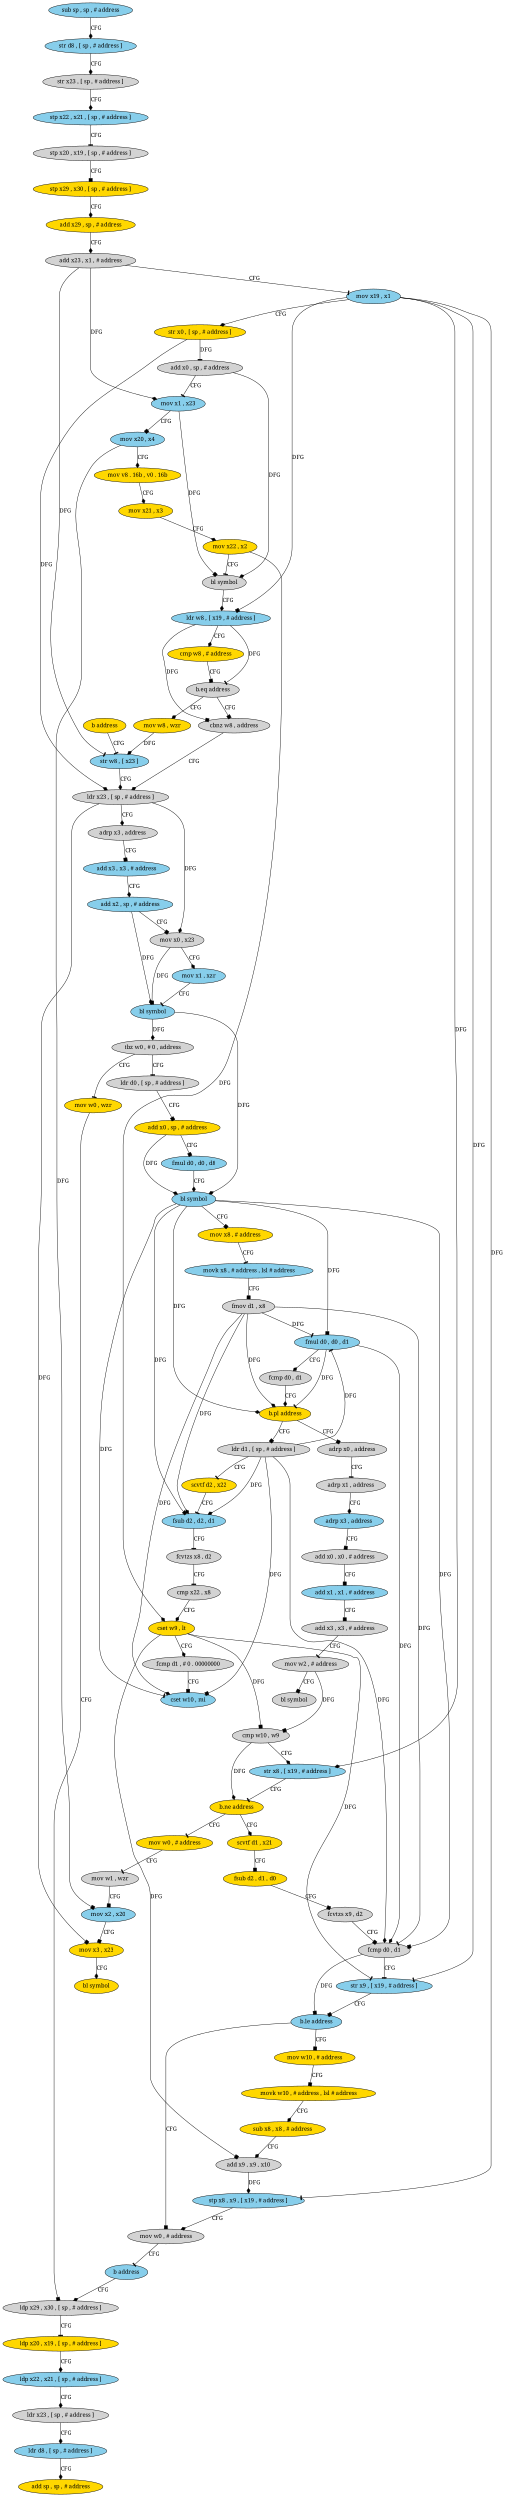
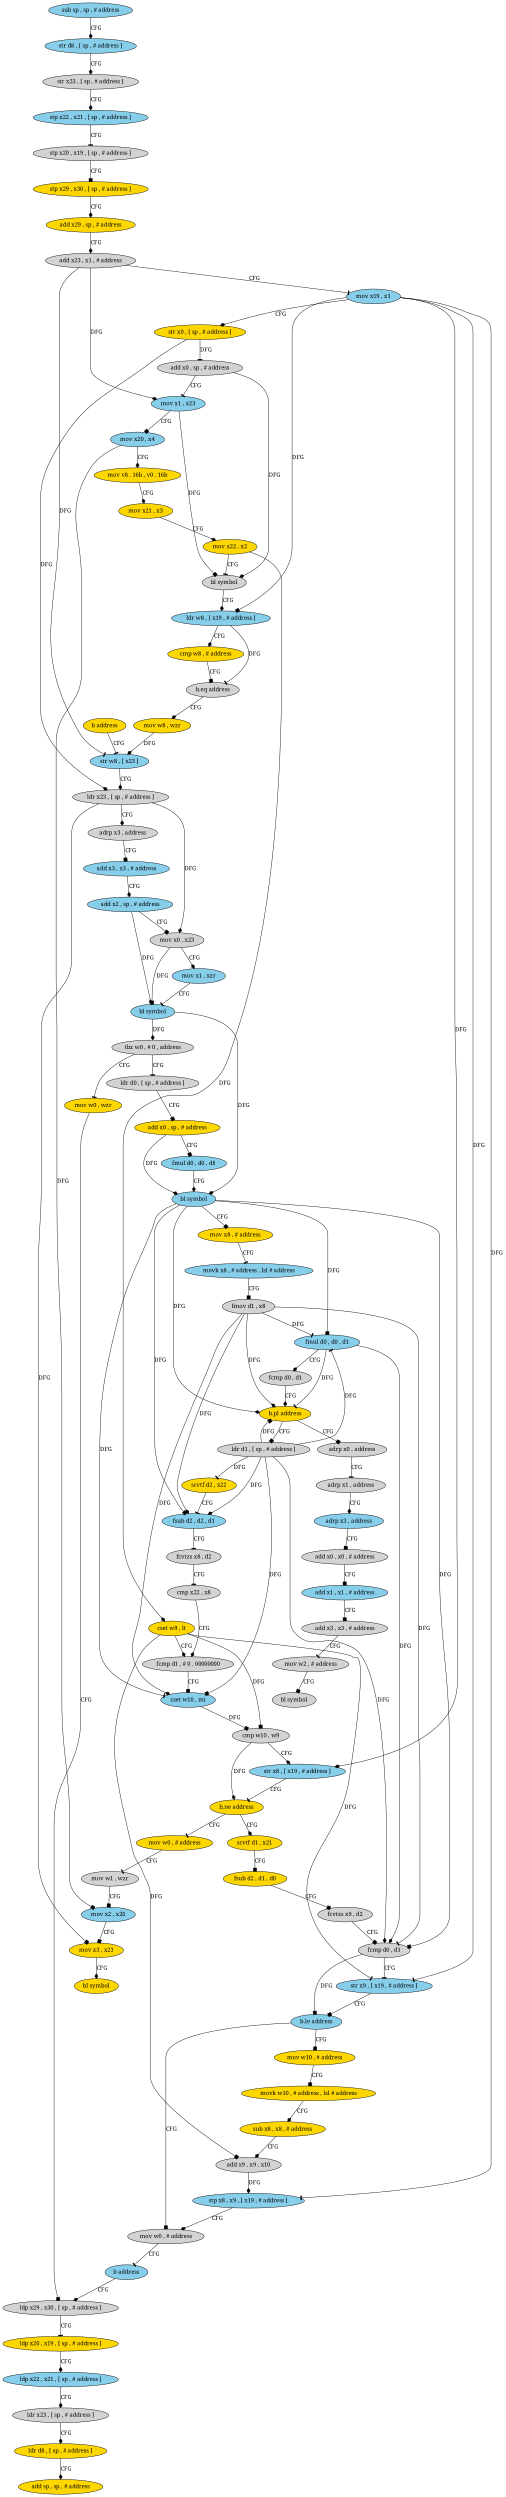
(234, 726) -> none
none -> (261, 1431)
(240, 1467) -> (240, 1467)
(184, 1608) -> (199, 1626)
(319, 1708) -> (223, 1717)
(61, 2451) -> (61, 2451)
